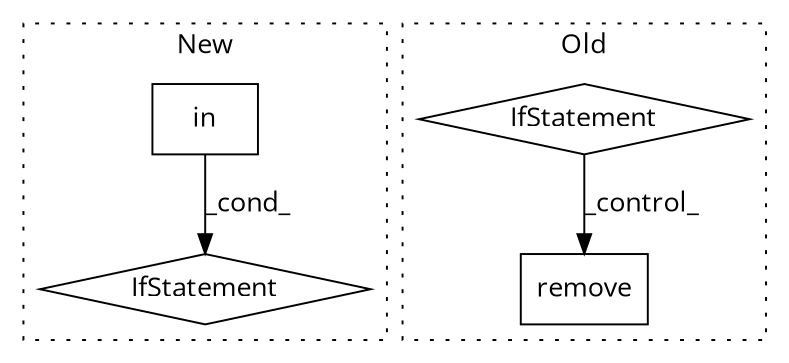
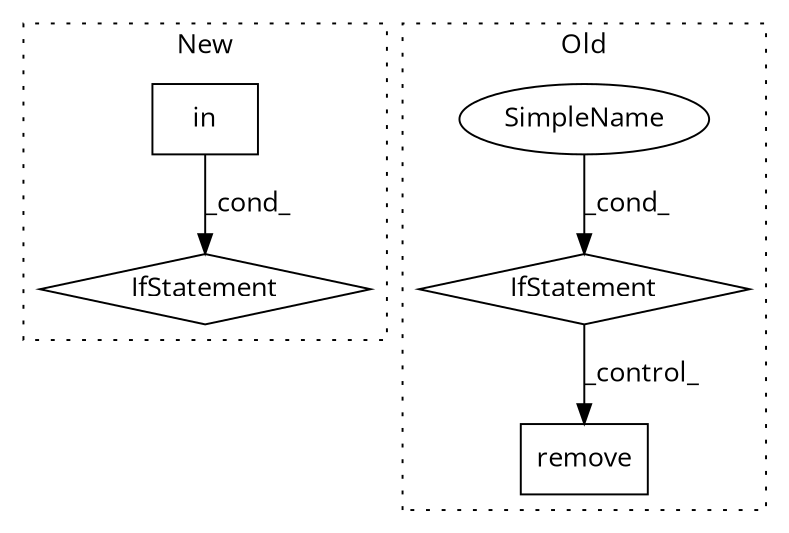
none -> (584, 119)
